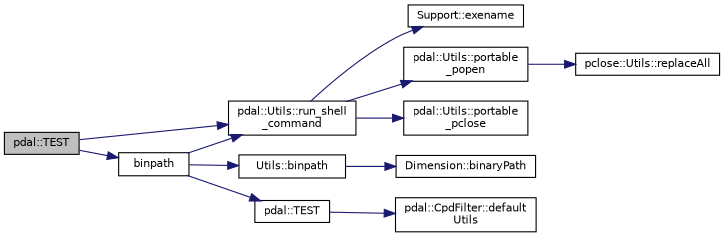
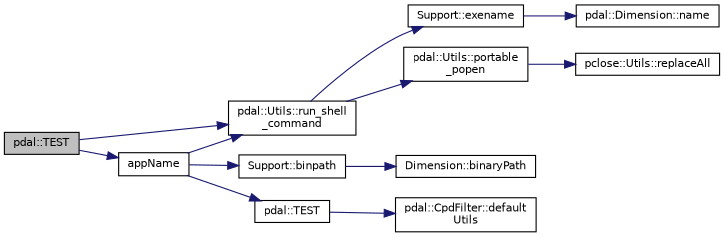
none -> (648, 16)
(466, 118) -> none
(154, 164) -> (154, 164)
(292, 166) -> (292, 166)
